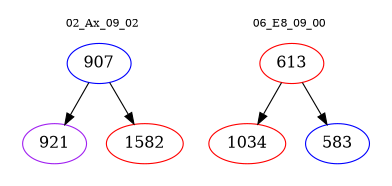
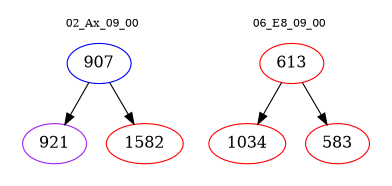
(102, 24) -> (102, 24)
(338, 144) -> (338, 144)
